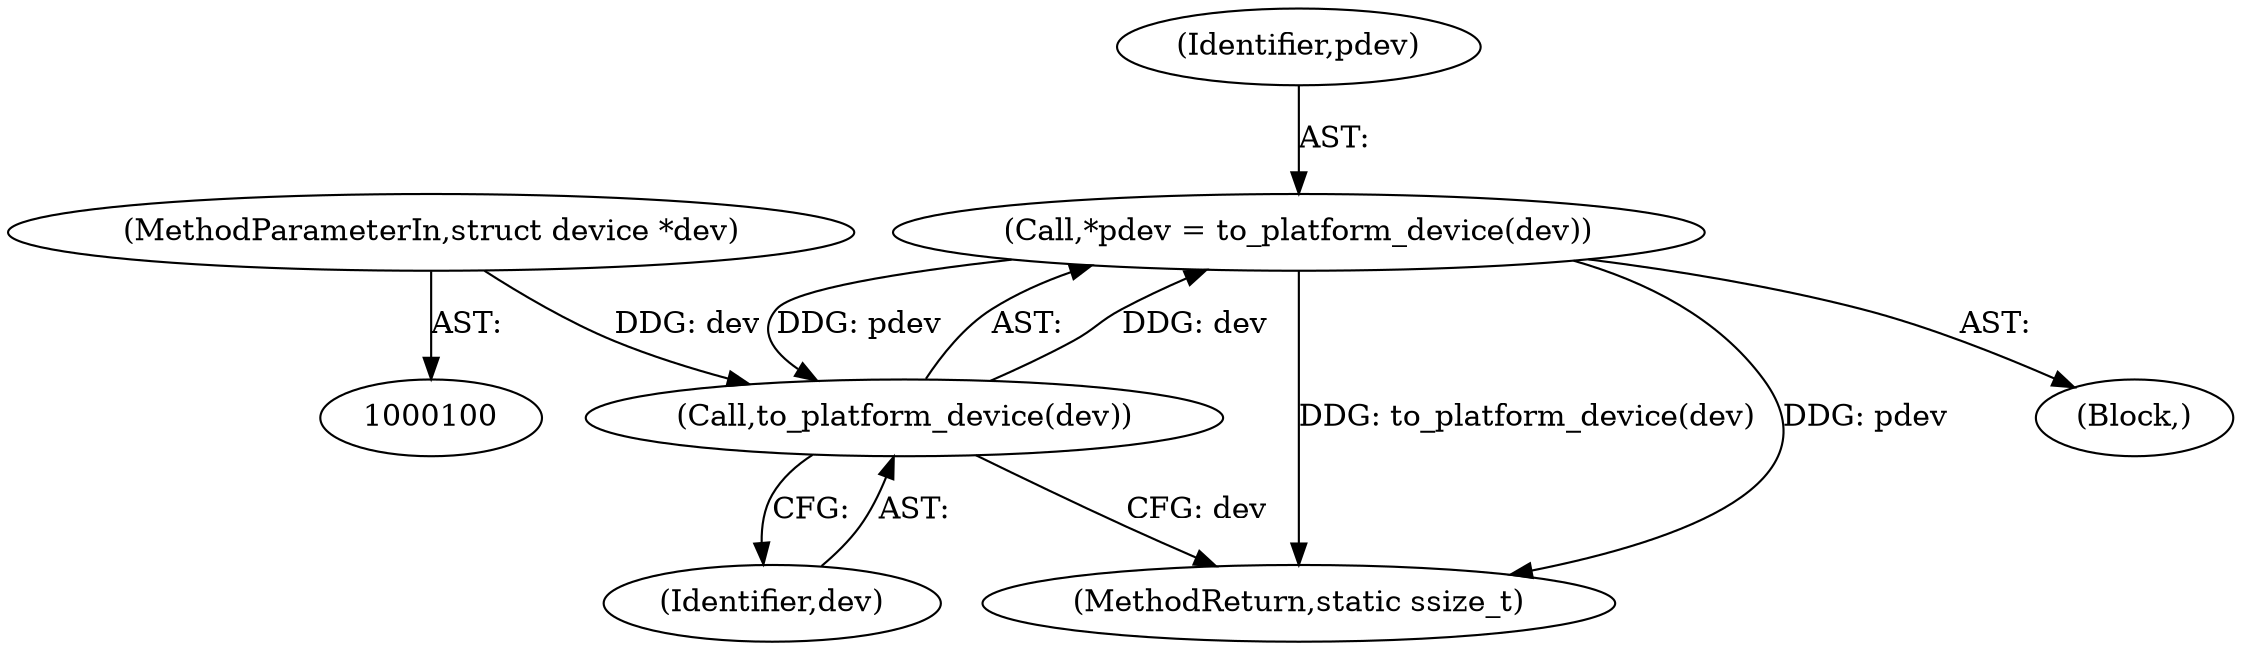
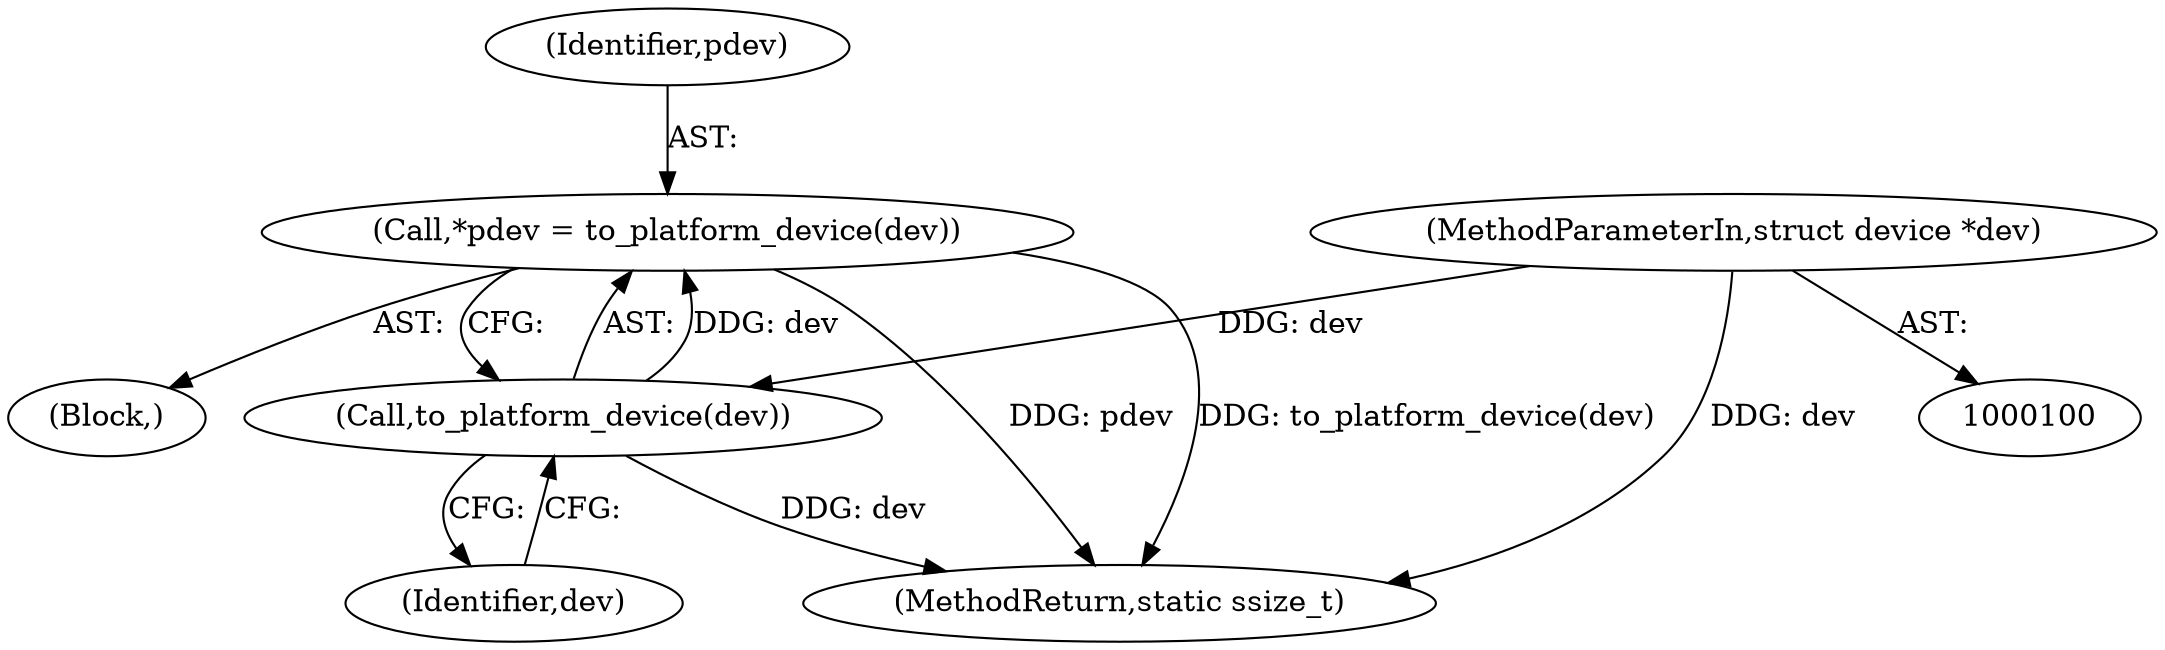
(860, 325) -> (511, 325)
none -> (1631, 483)
(919, 511) -> (588, 511)
(1198, 511) -> (854, 511)
